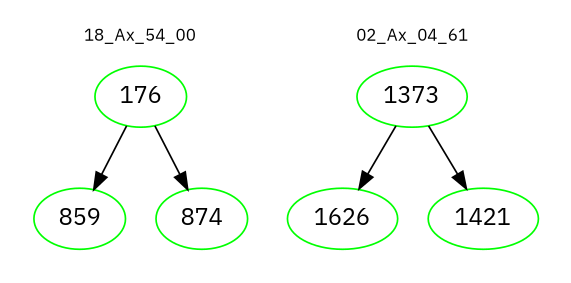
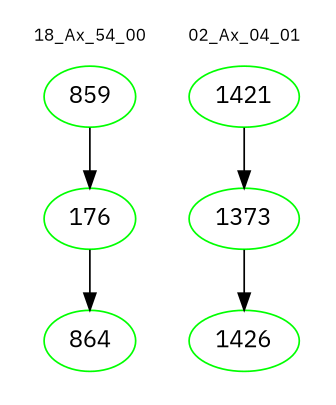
(413, 36) -> (245, 36)
(114, 150) -> (90, 149)
(443, 150) -> (244, 149)
(202, 219) -> (90, 341)
(343, 219) -> (244, 341)
